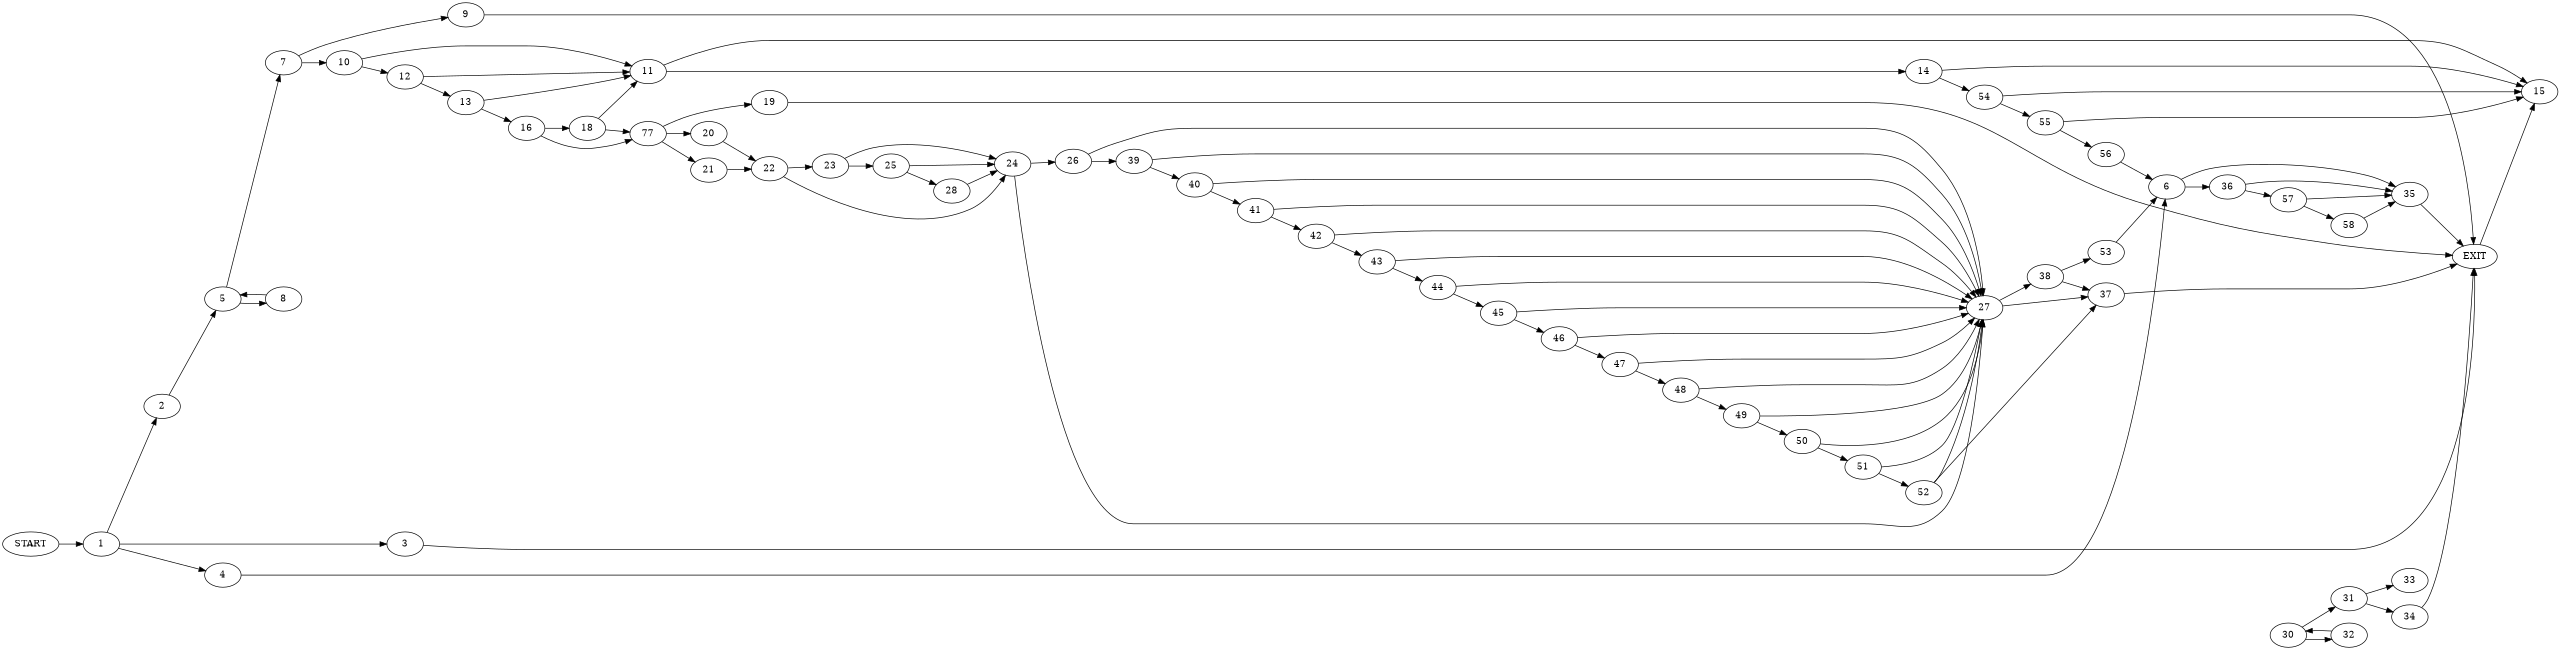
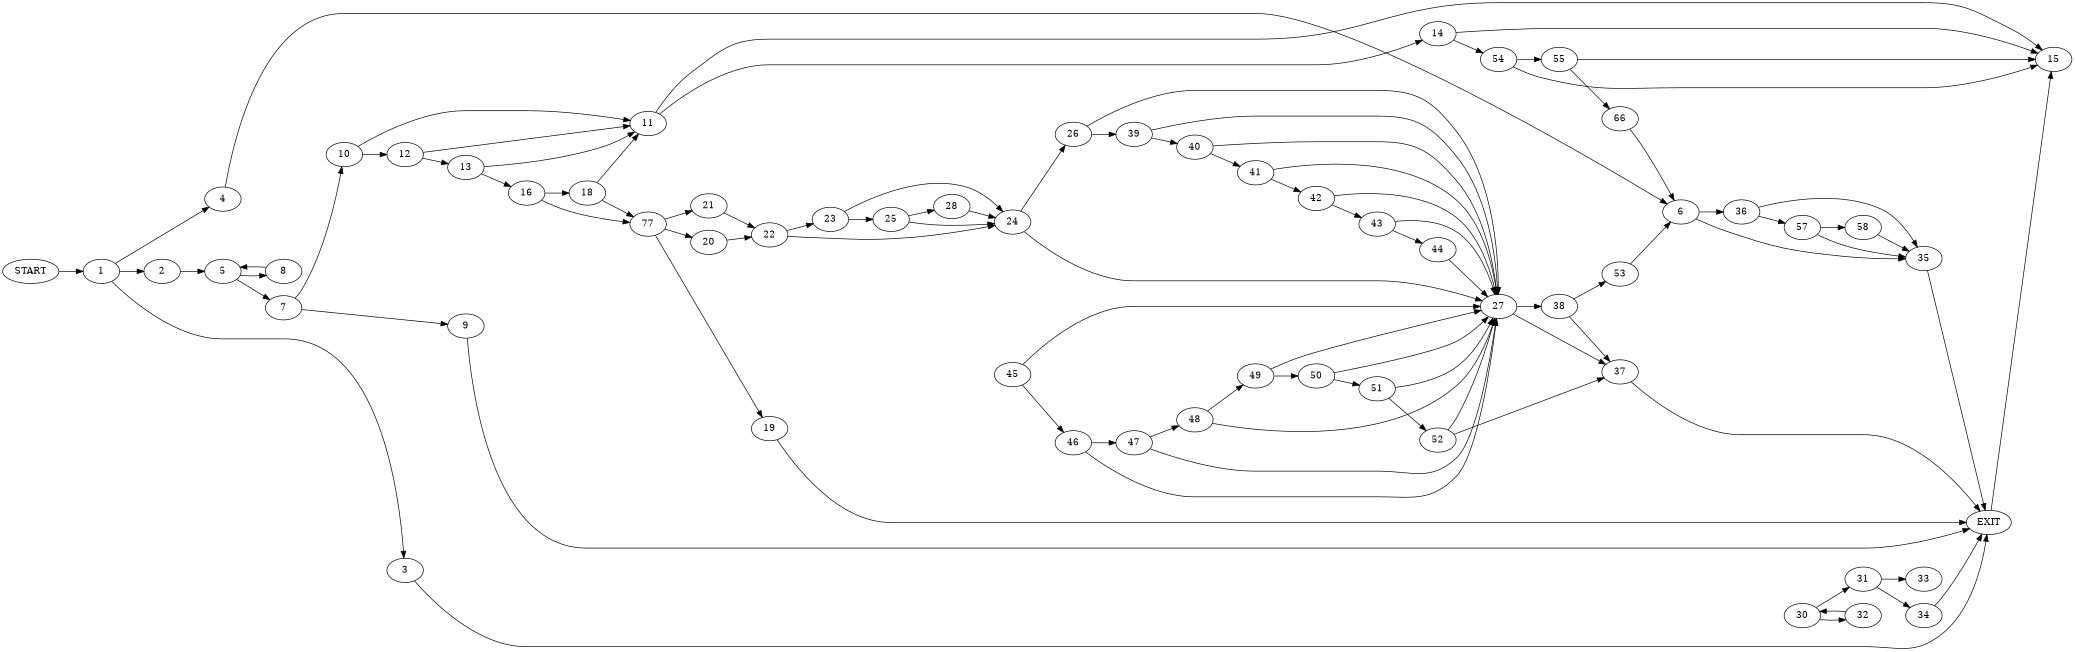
(2106, 155) -> (1620, 119)
(1465, 299) -> none
